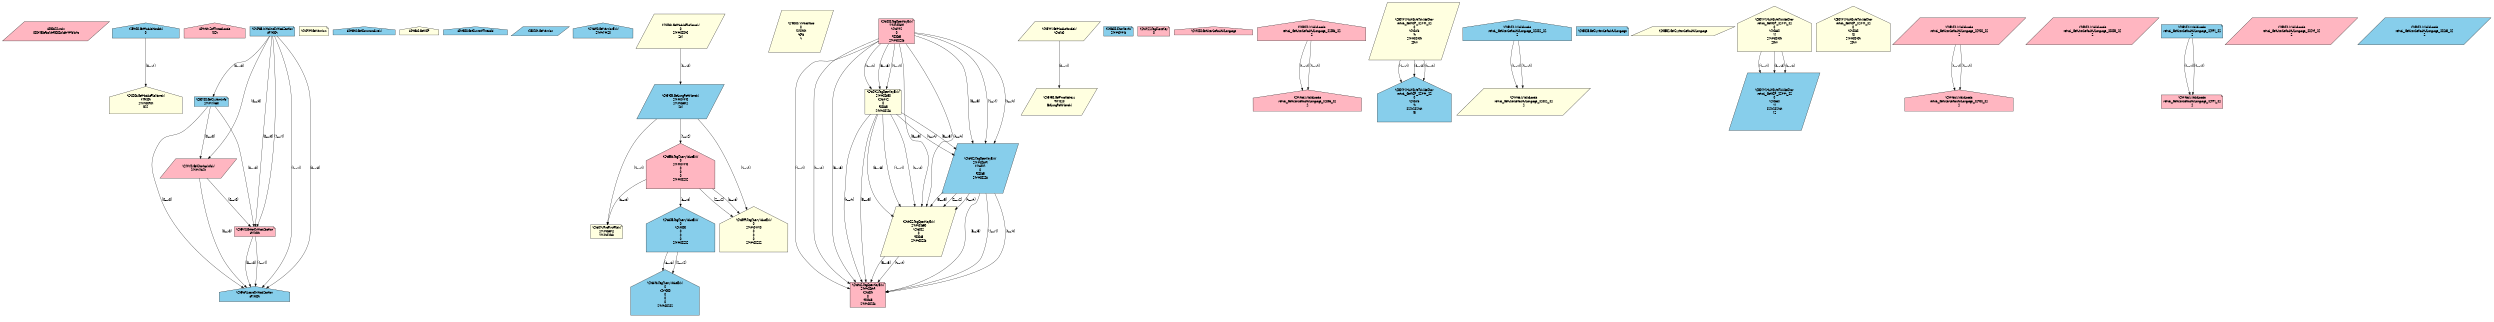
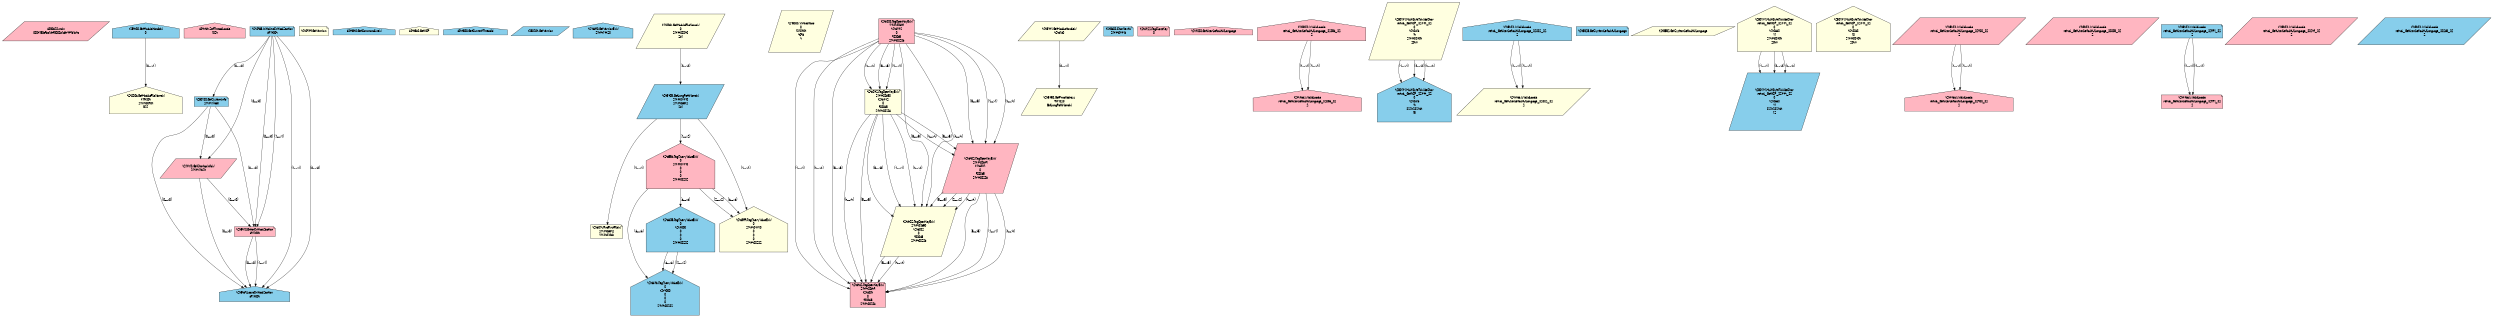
(980, 168) -> (980, 168)
(621, 196) -> (628, 232)
